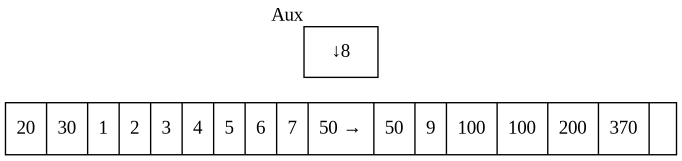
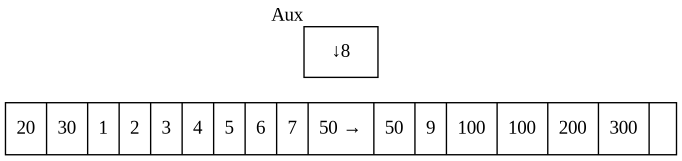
(624, 128) -> (624, 128)
